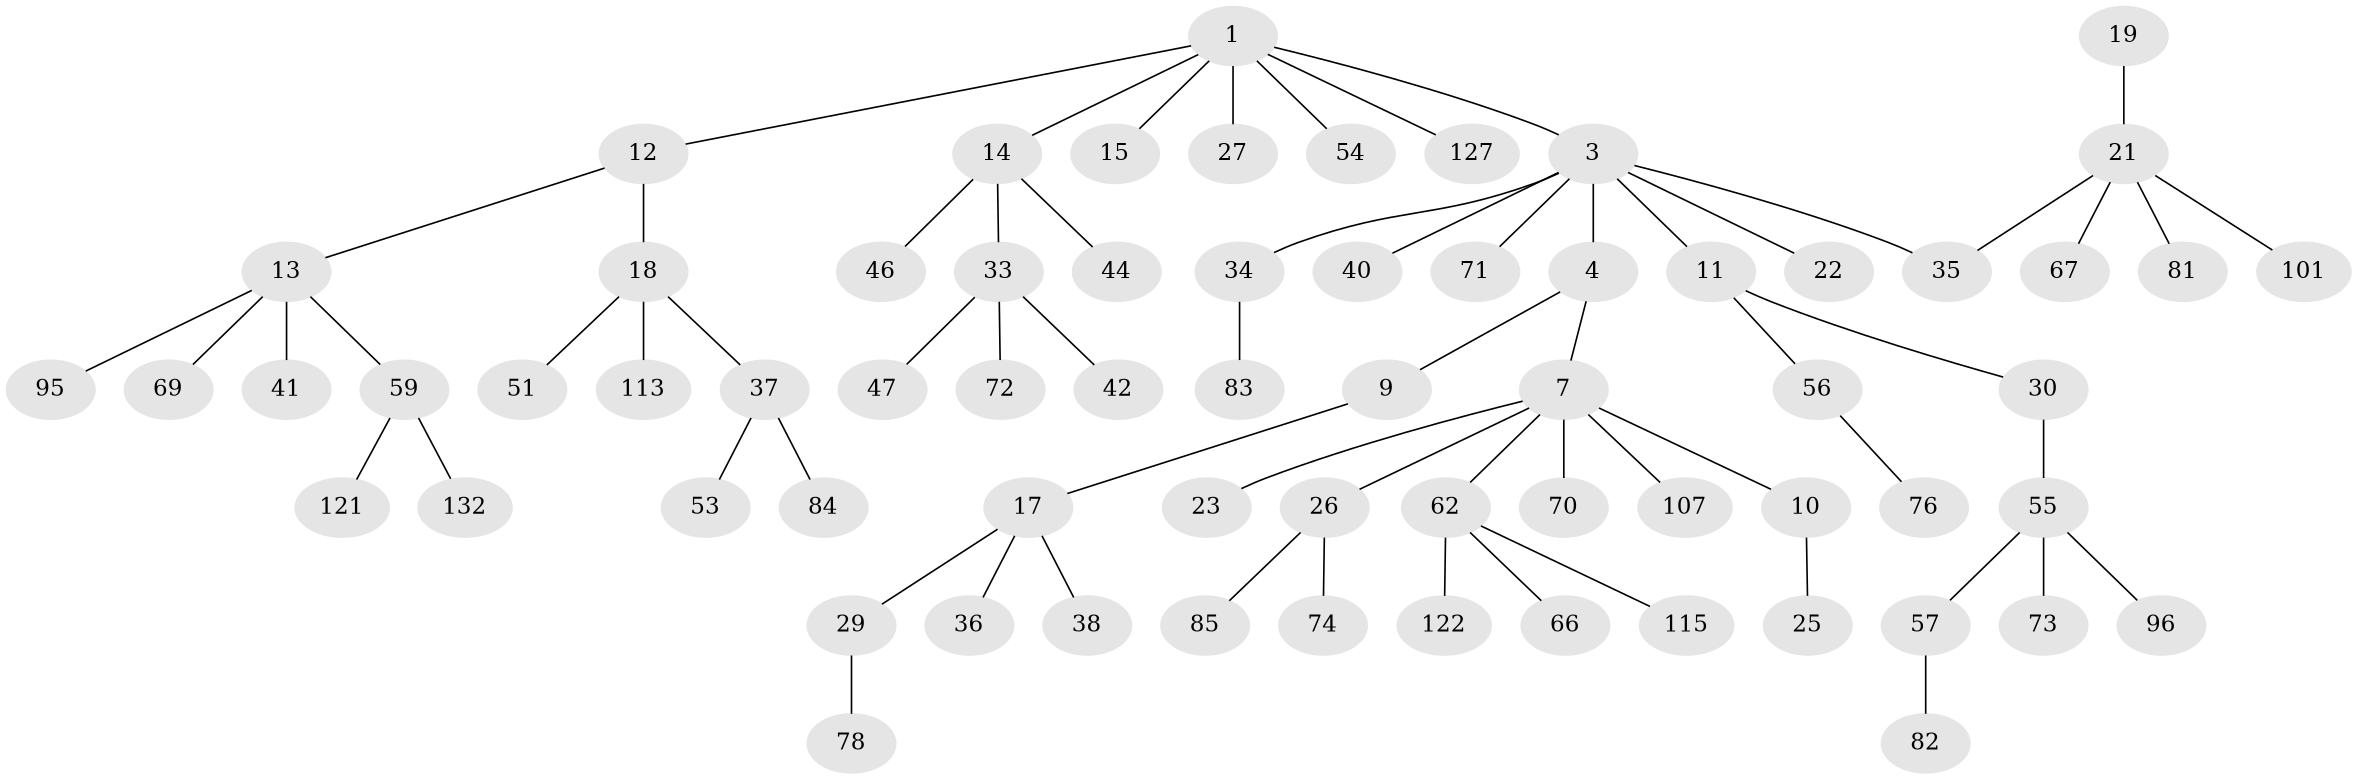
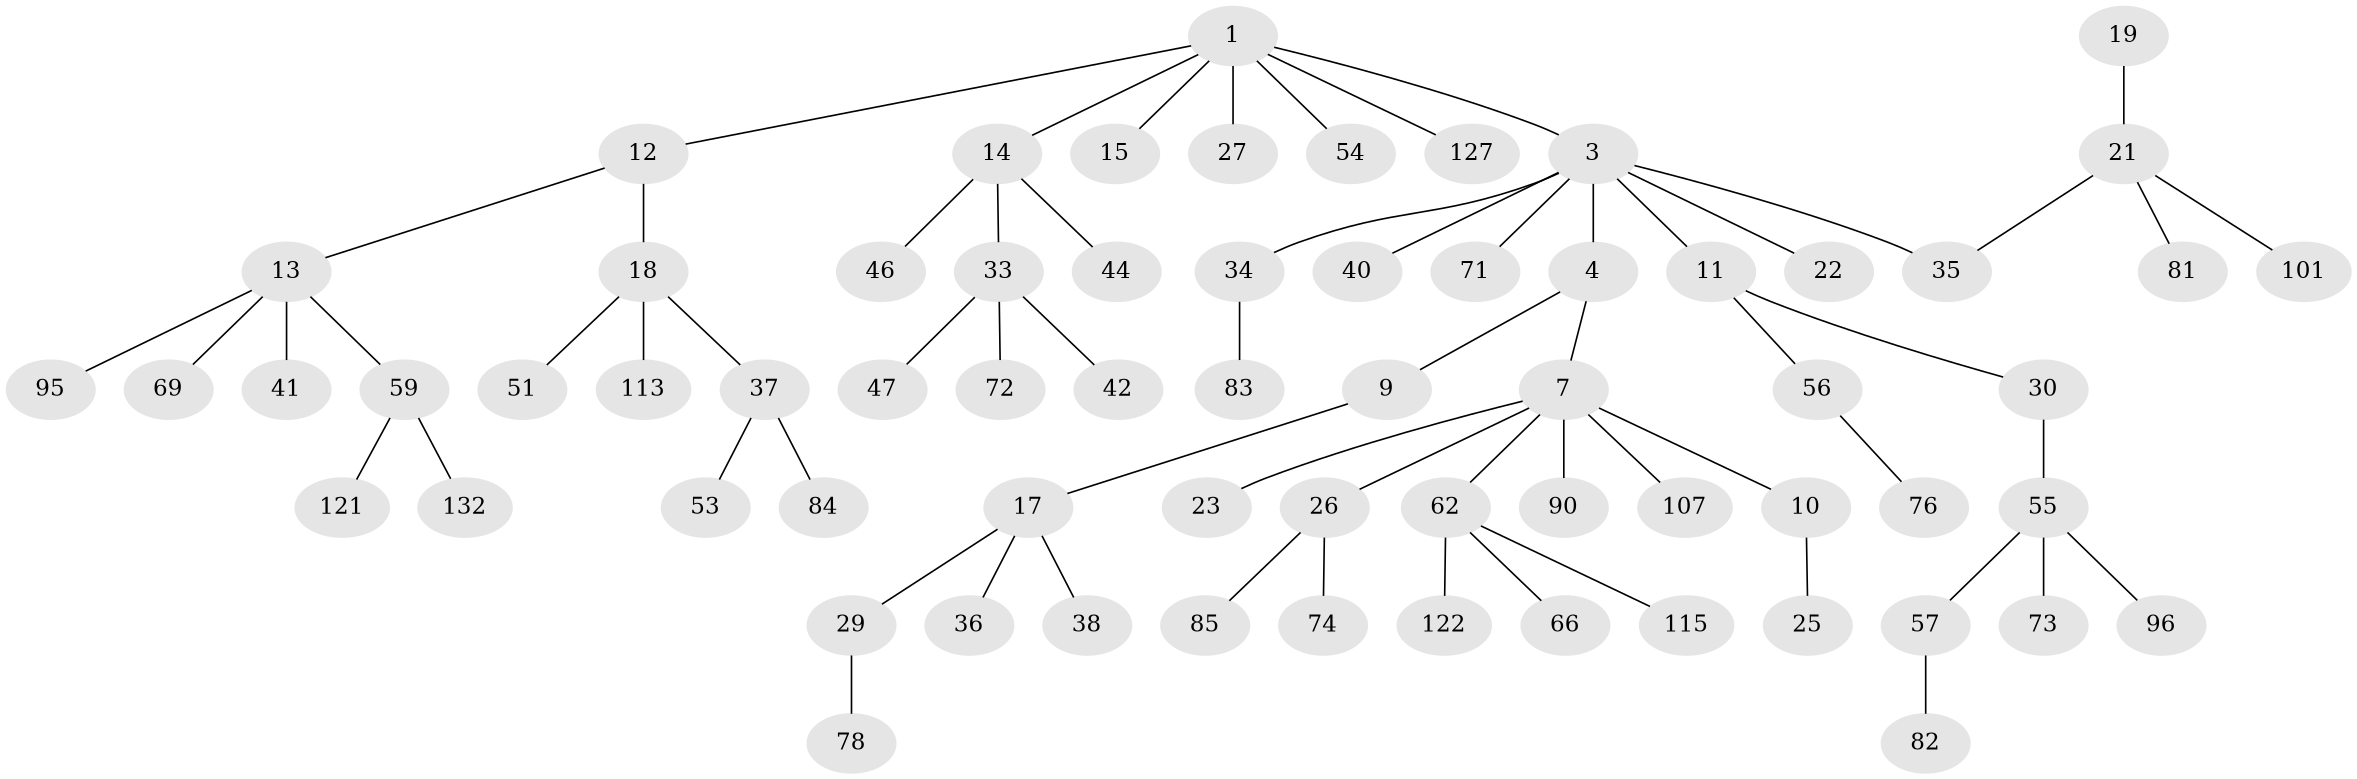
(2065, 272) -> none
(1564, 508) -> (1564, 508)
